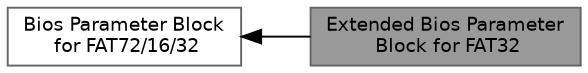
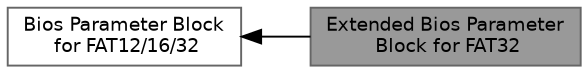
(124, 37) -> (124, 37)
